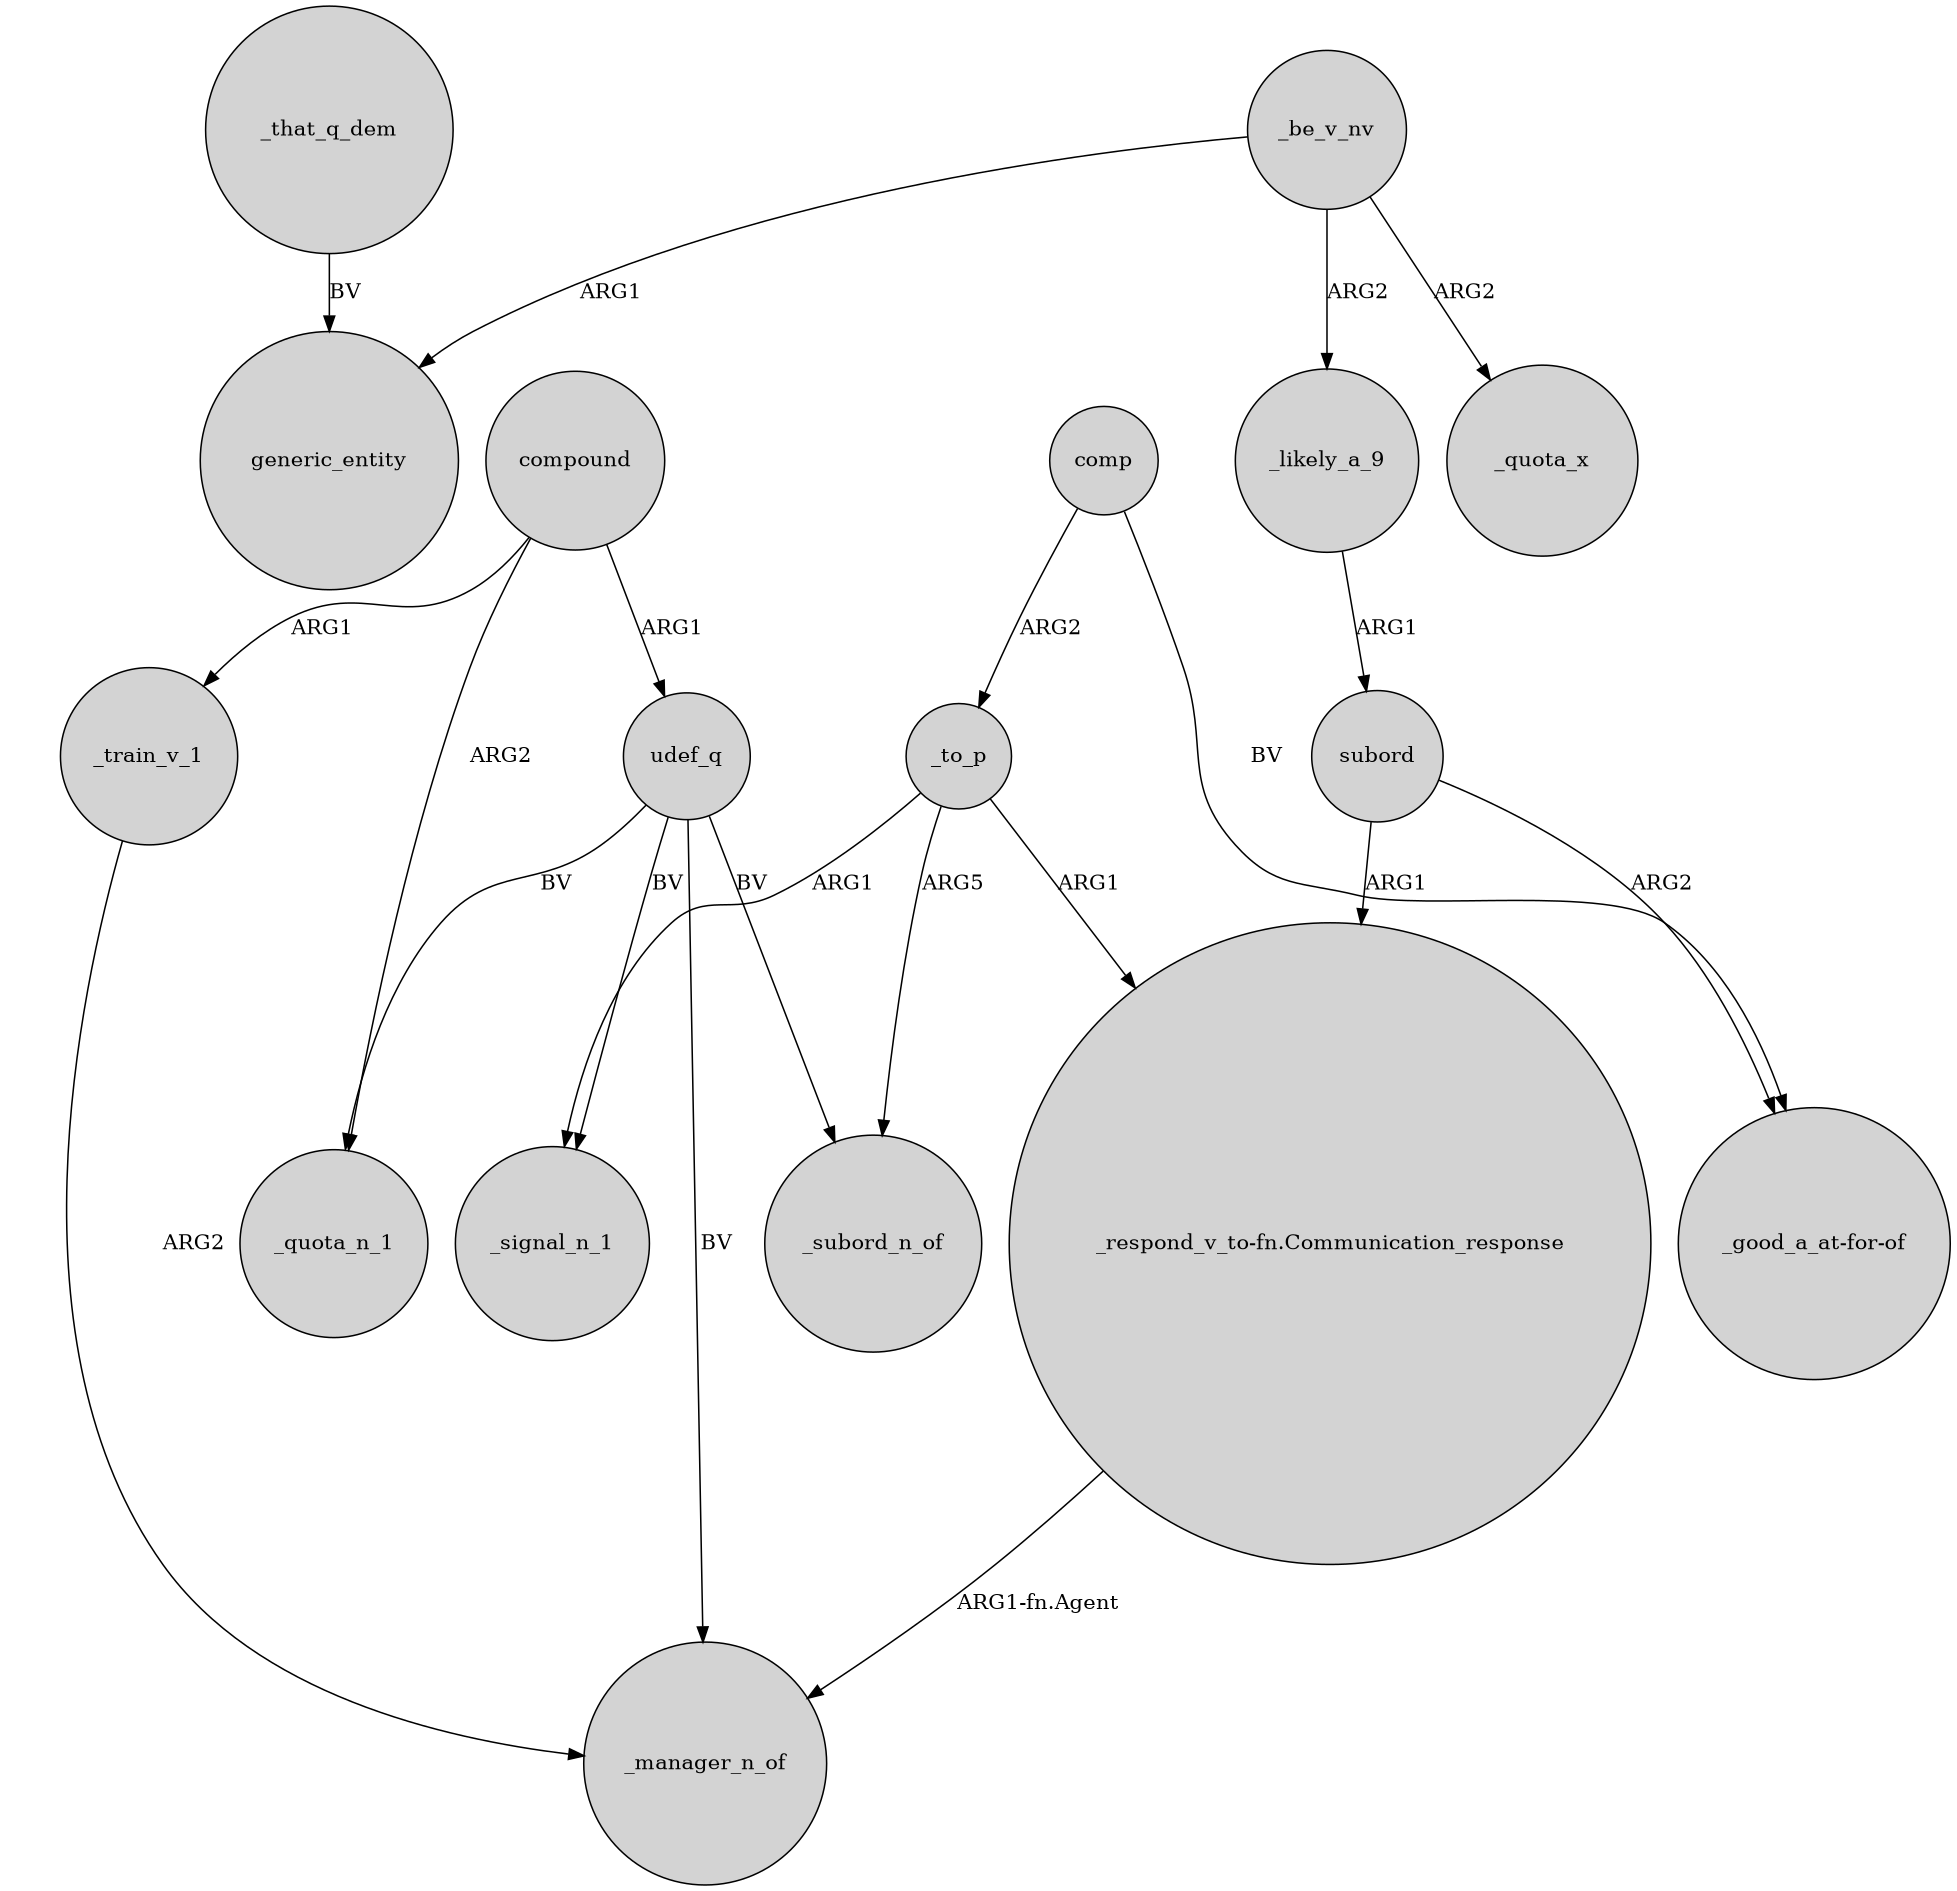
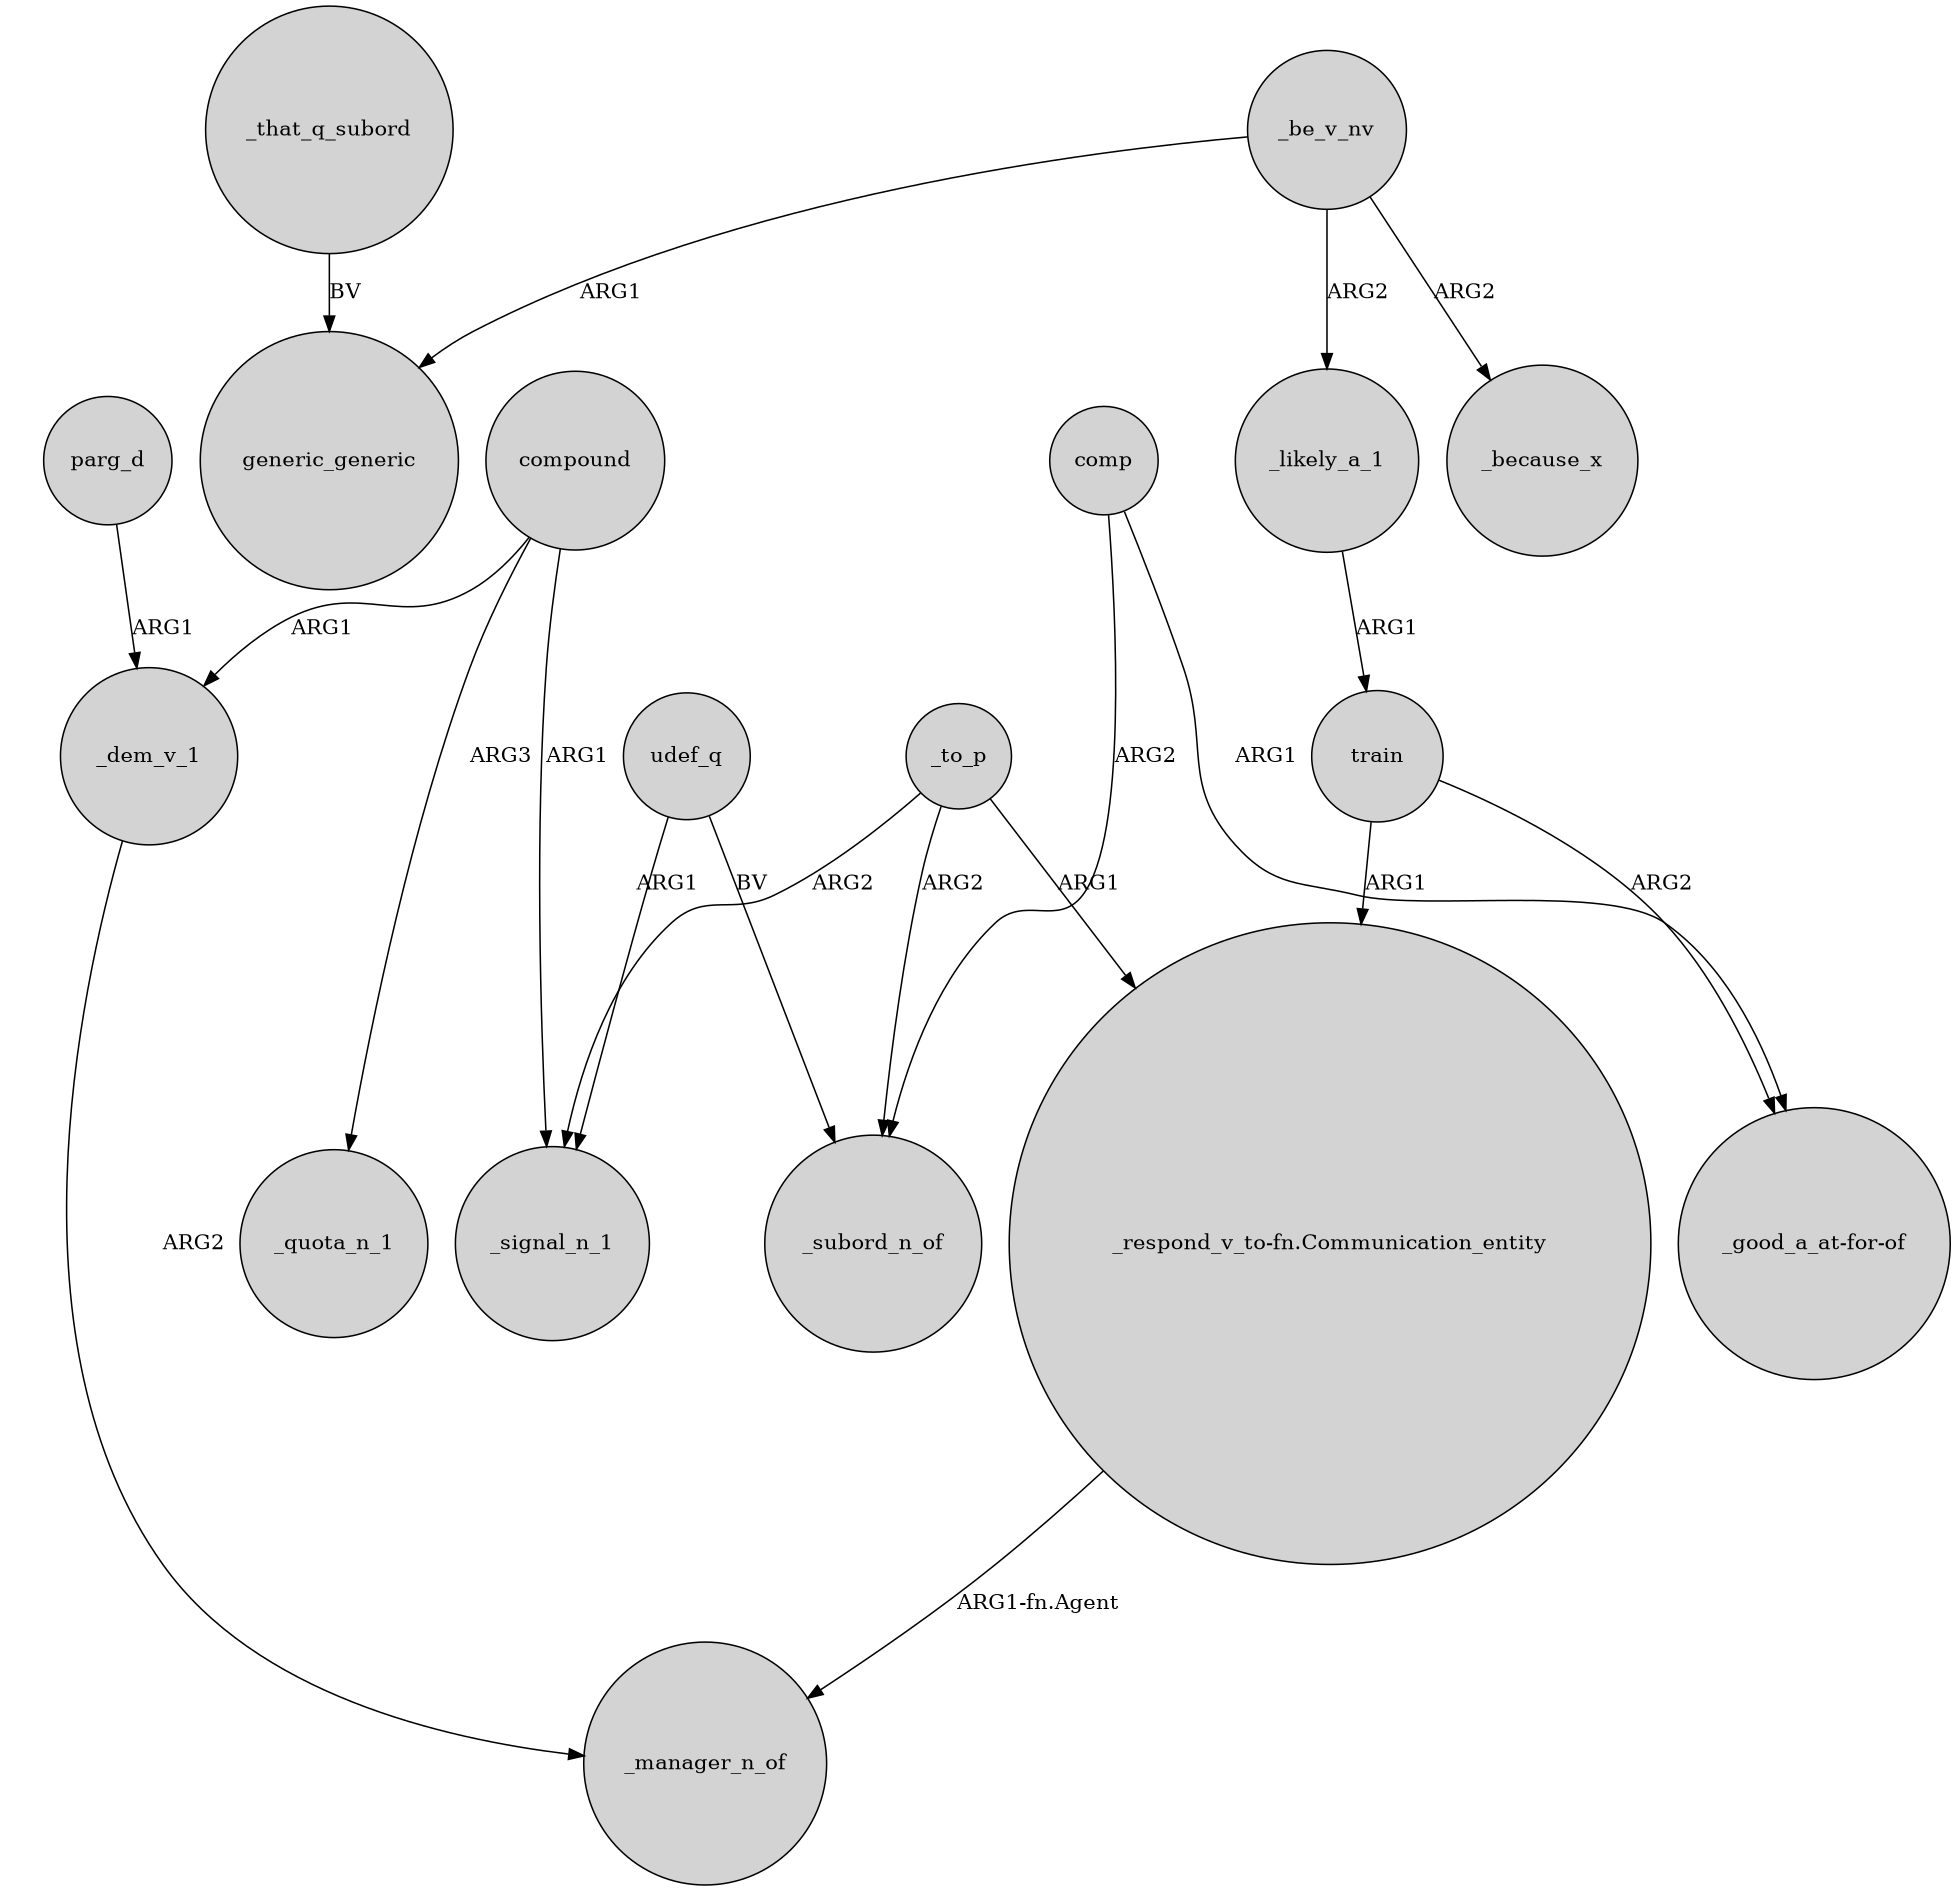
(329, 130) -> (329, 130)
none -> (108, 461)
(329, 461) -> (329, 461)
(1327, 461) -> (1327, 461)
(1542, 461) -> (1542, 461)
(1029, 599) -> (1097, 867)
(633, 613) -> (540, 839)
(149, 756) -> (149, 756)
(501, 756) -> (501, 756)
(1267, 756) -> (1267, 756)
(1377, 756) -> (1377, 756)
(668, 884) -> (668, 884)
(843, 884) -> (843, 884)
(953, 884) -> (953, 884)
(444, 920) -> none
(695, 1223) -> none
(1330, 1244) -> (1330, 1244)
